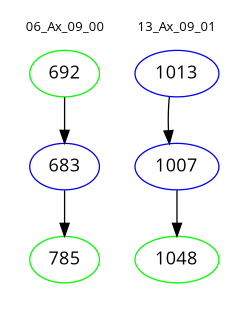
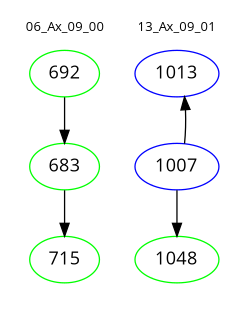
(168, 114) -> (186, 127)
(65, 167) -> (65, 167)
(65, 260) -> (65, 260)
